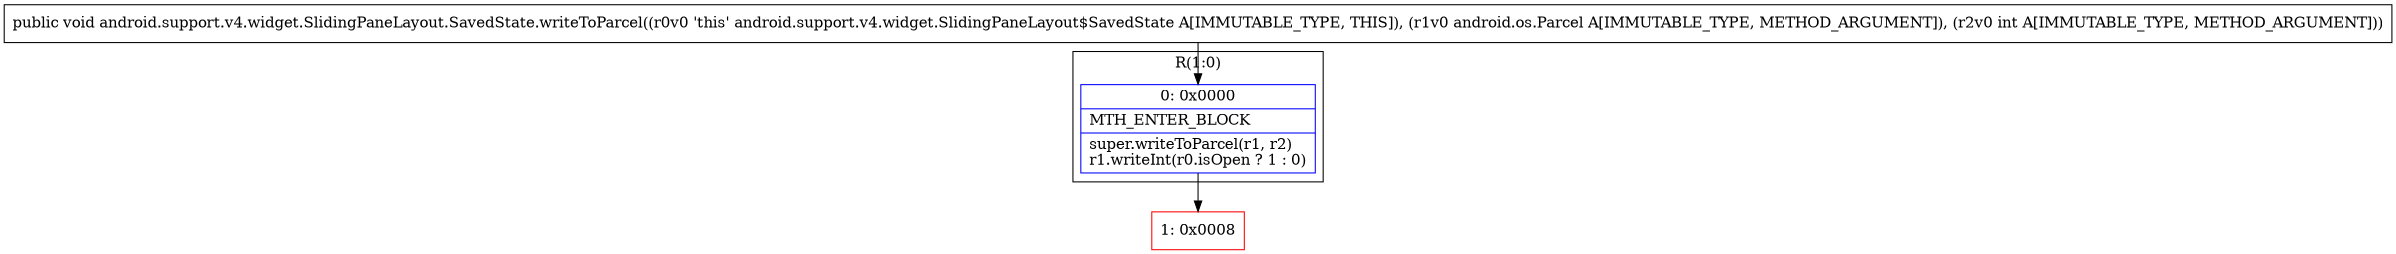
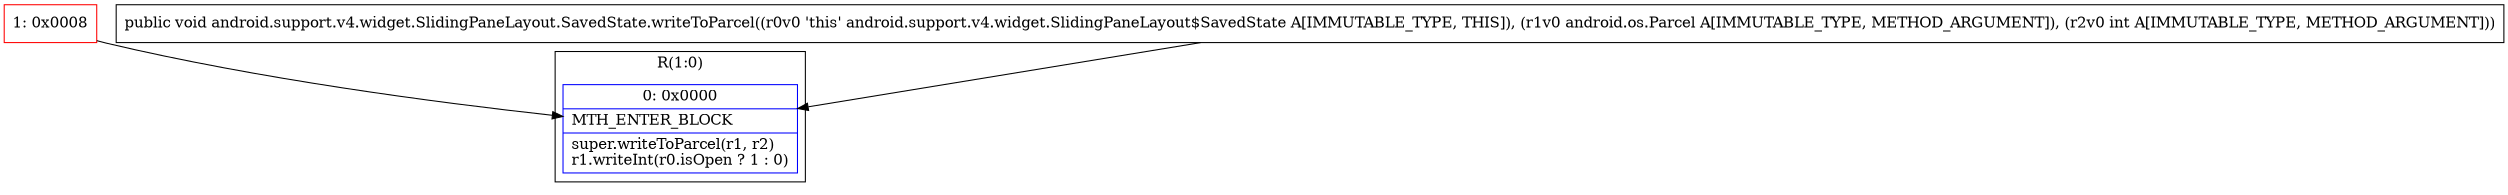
(1198, 188) -> (323, 85)
